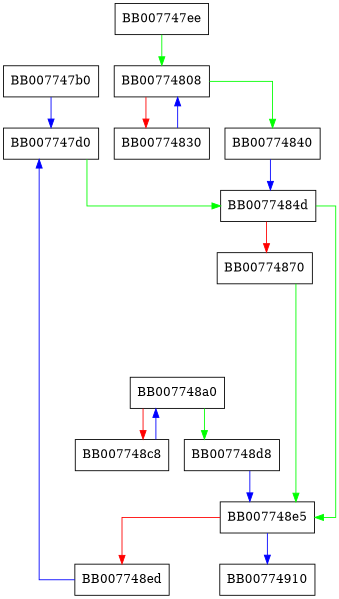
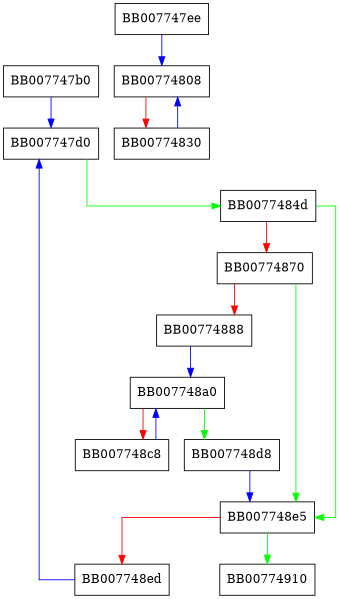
(162, 46) -> (162, 46)
(273, 144) -> none
none -> (204, 331)
(267, 544) -> (267, 544)
